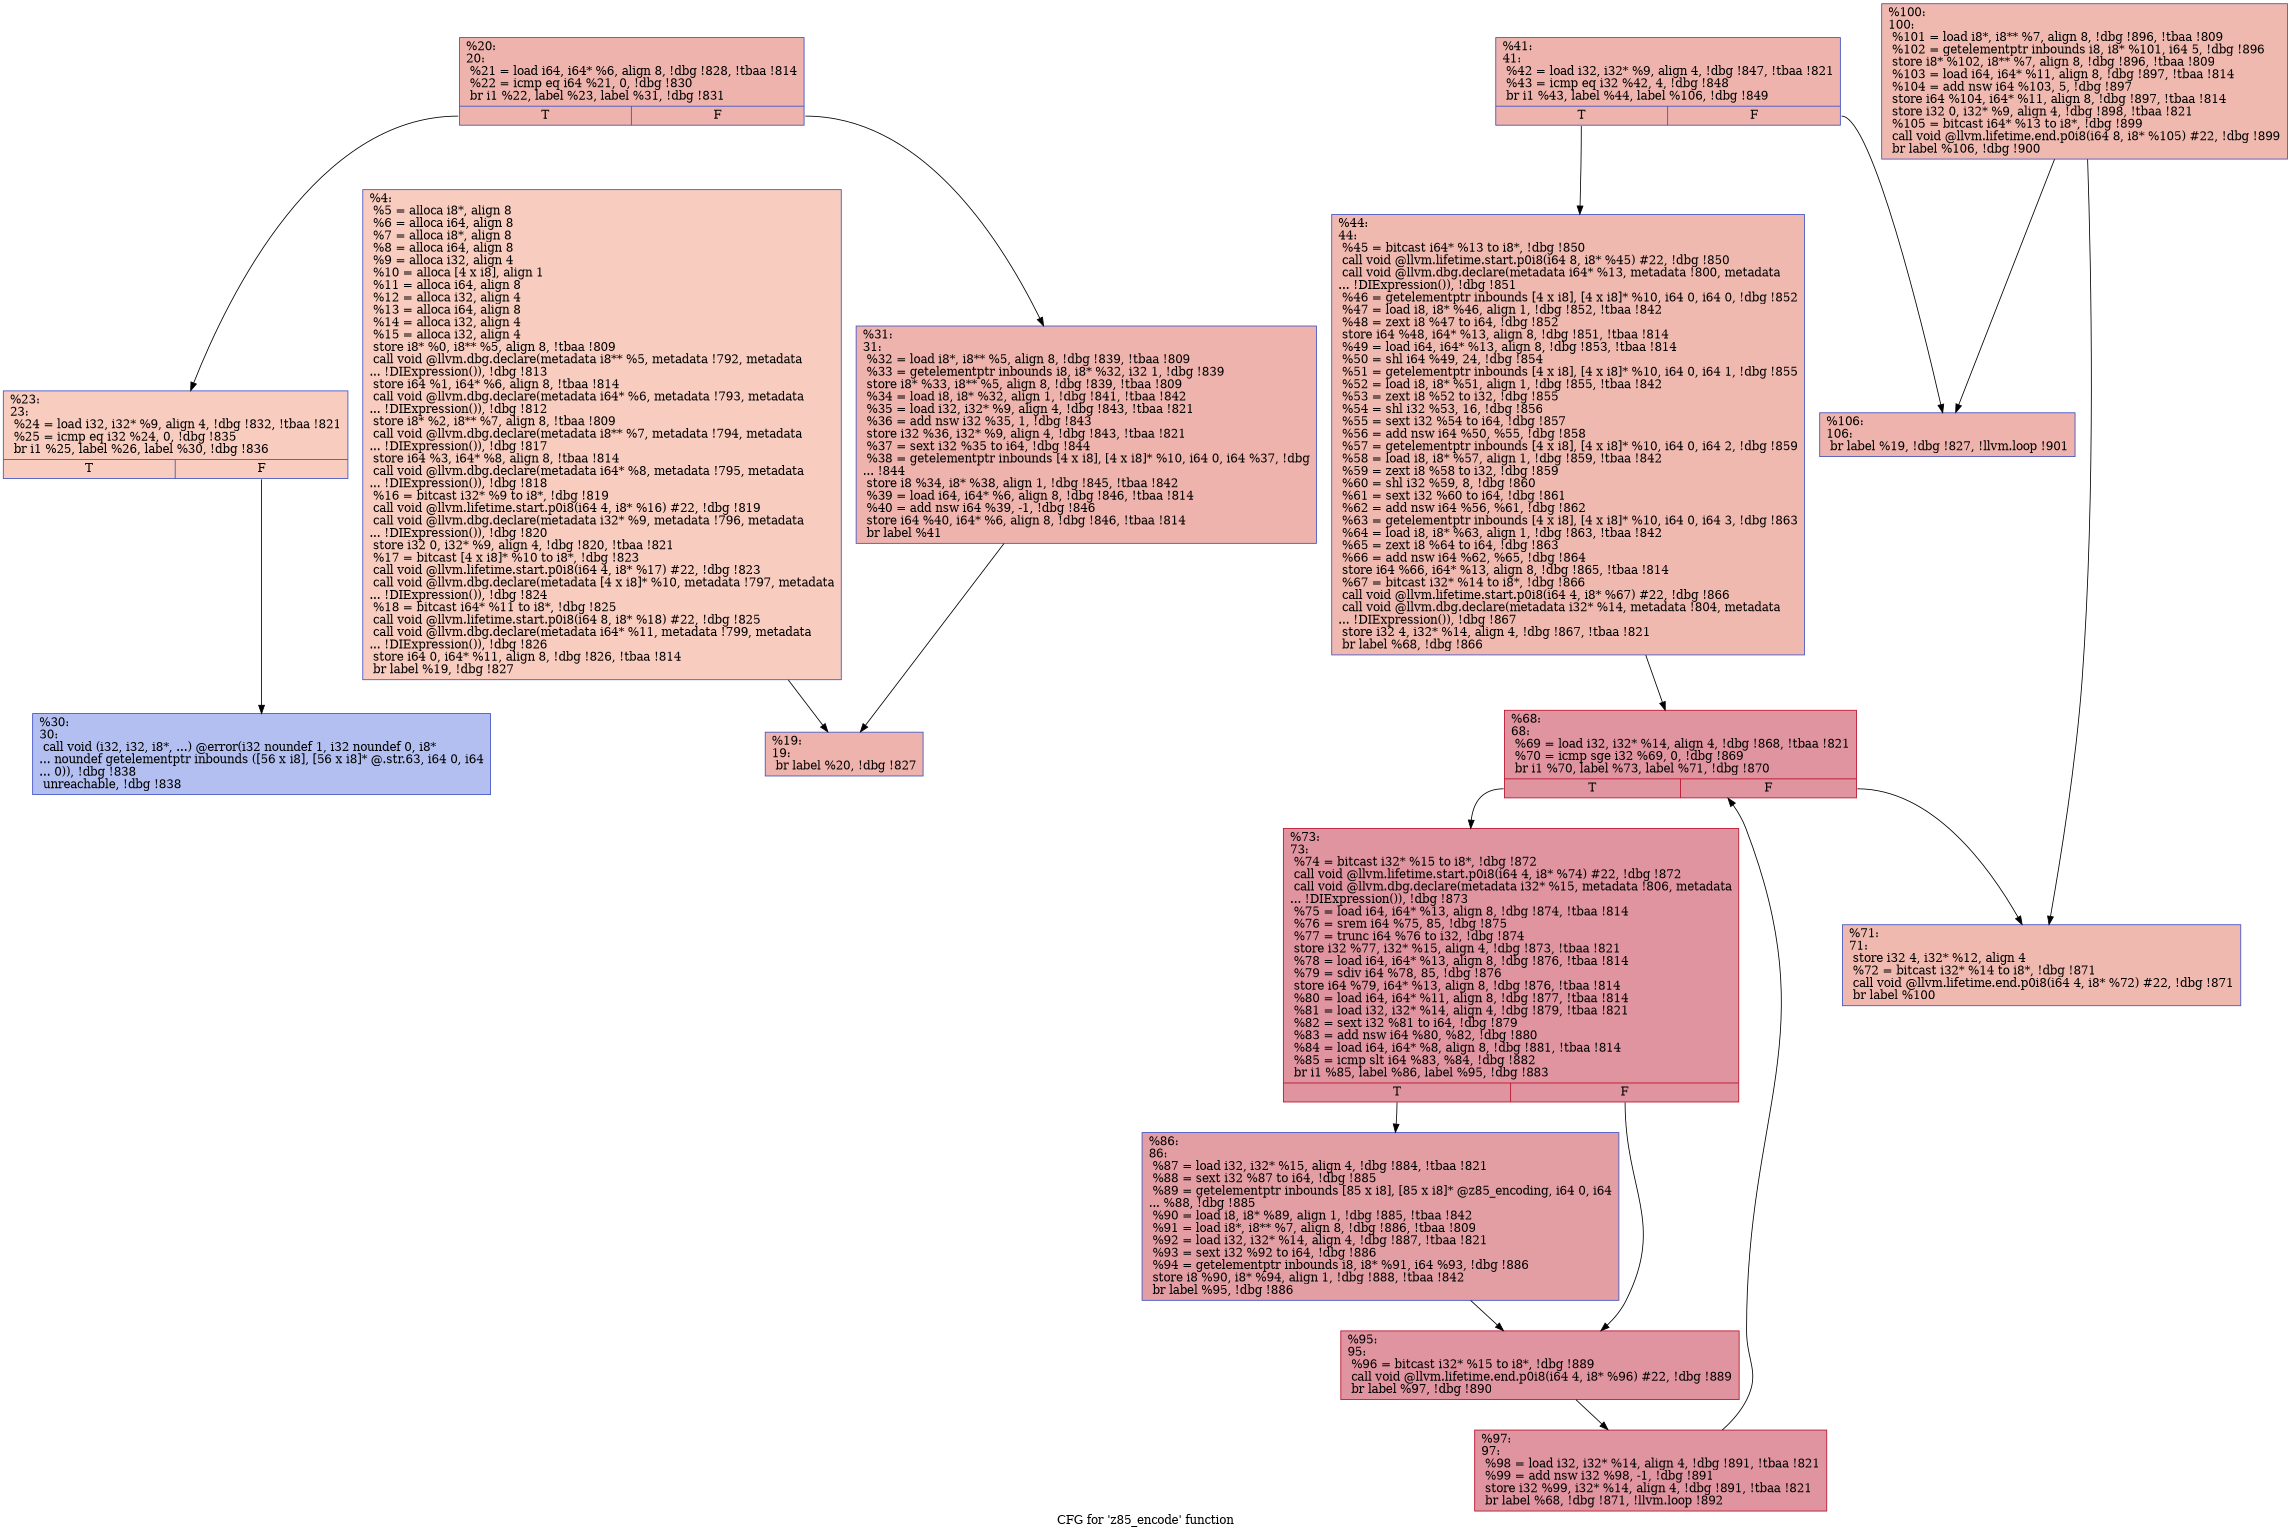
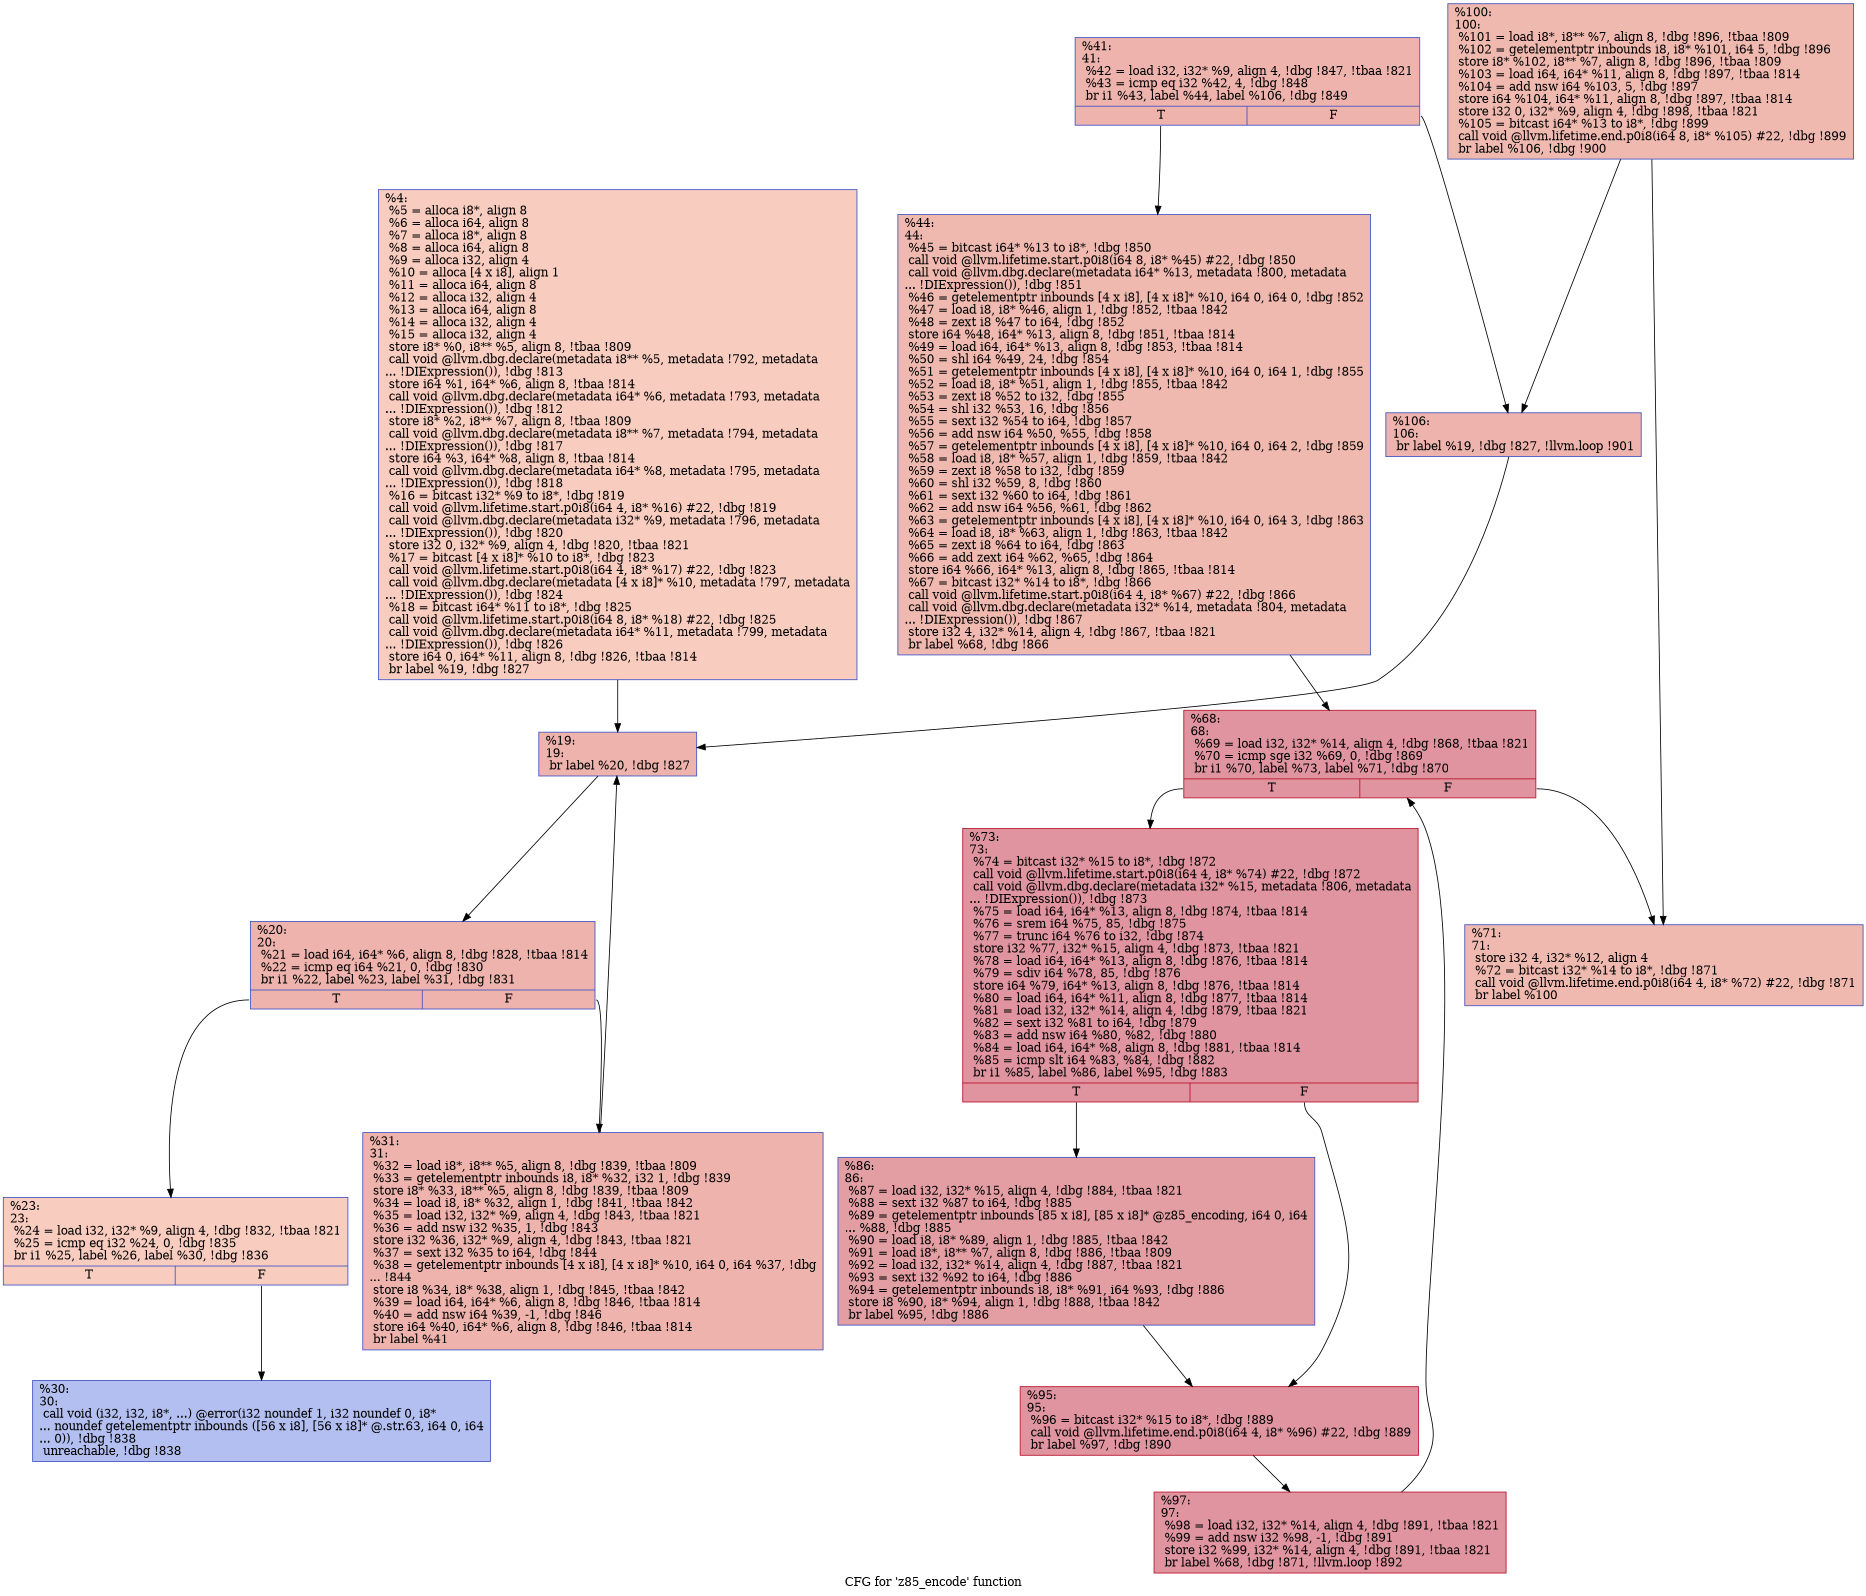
(1462, 558) -> (1029, 558)
none -> (1174, 708)
none -> (533, 846)
